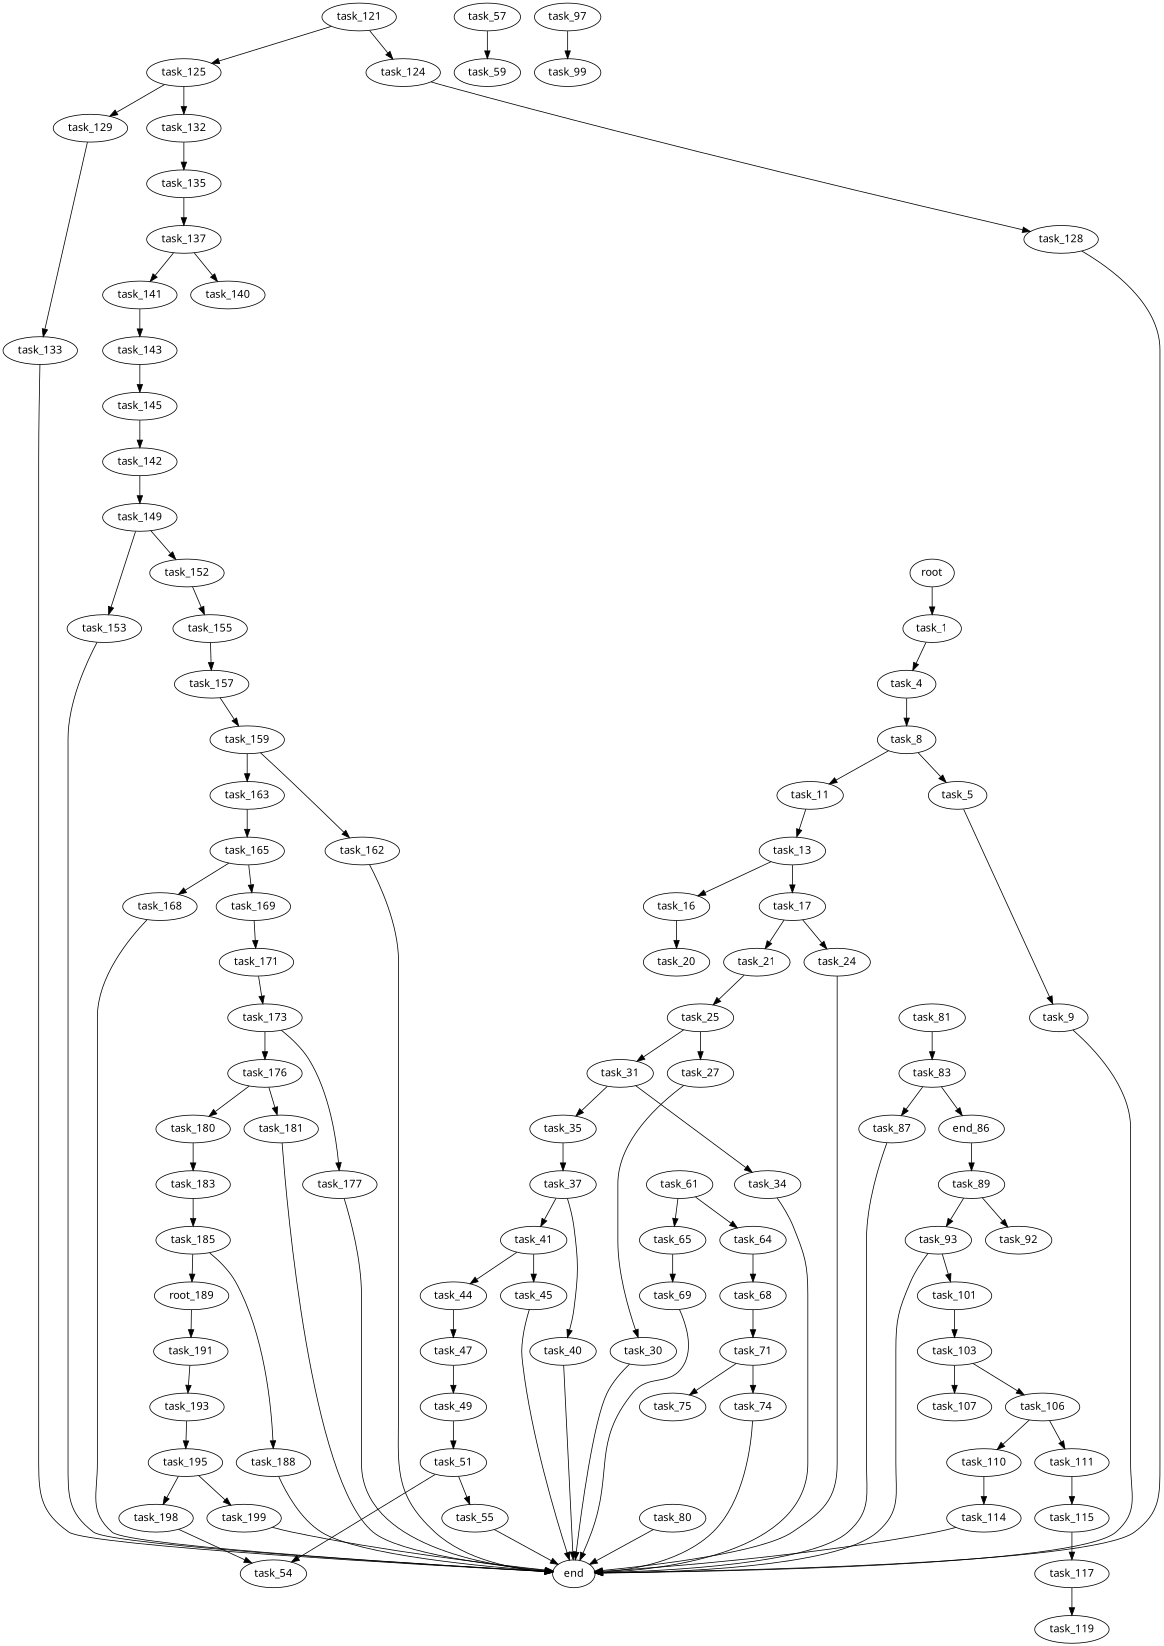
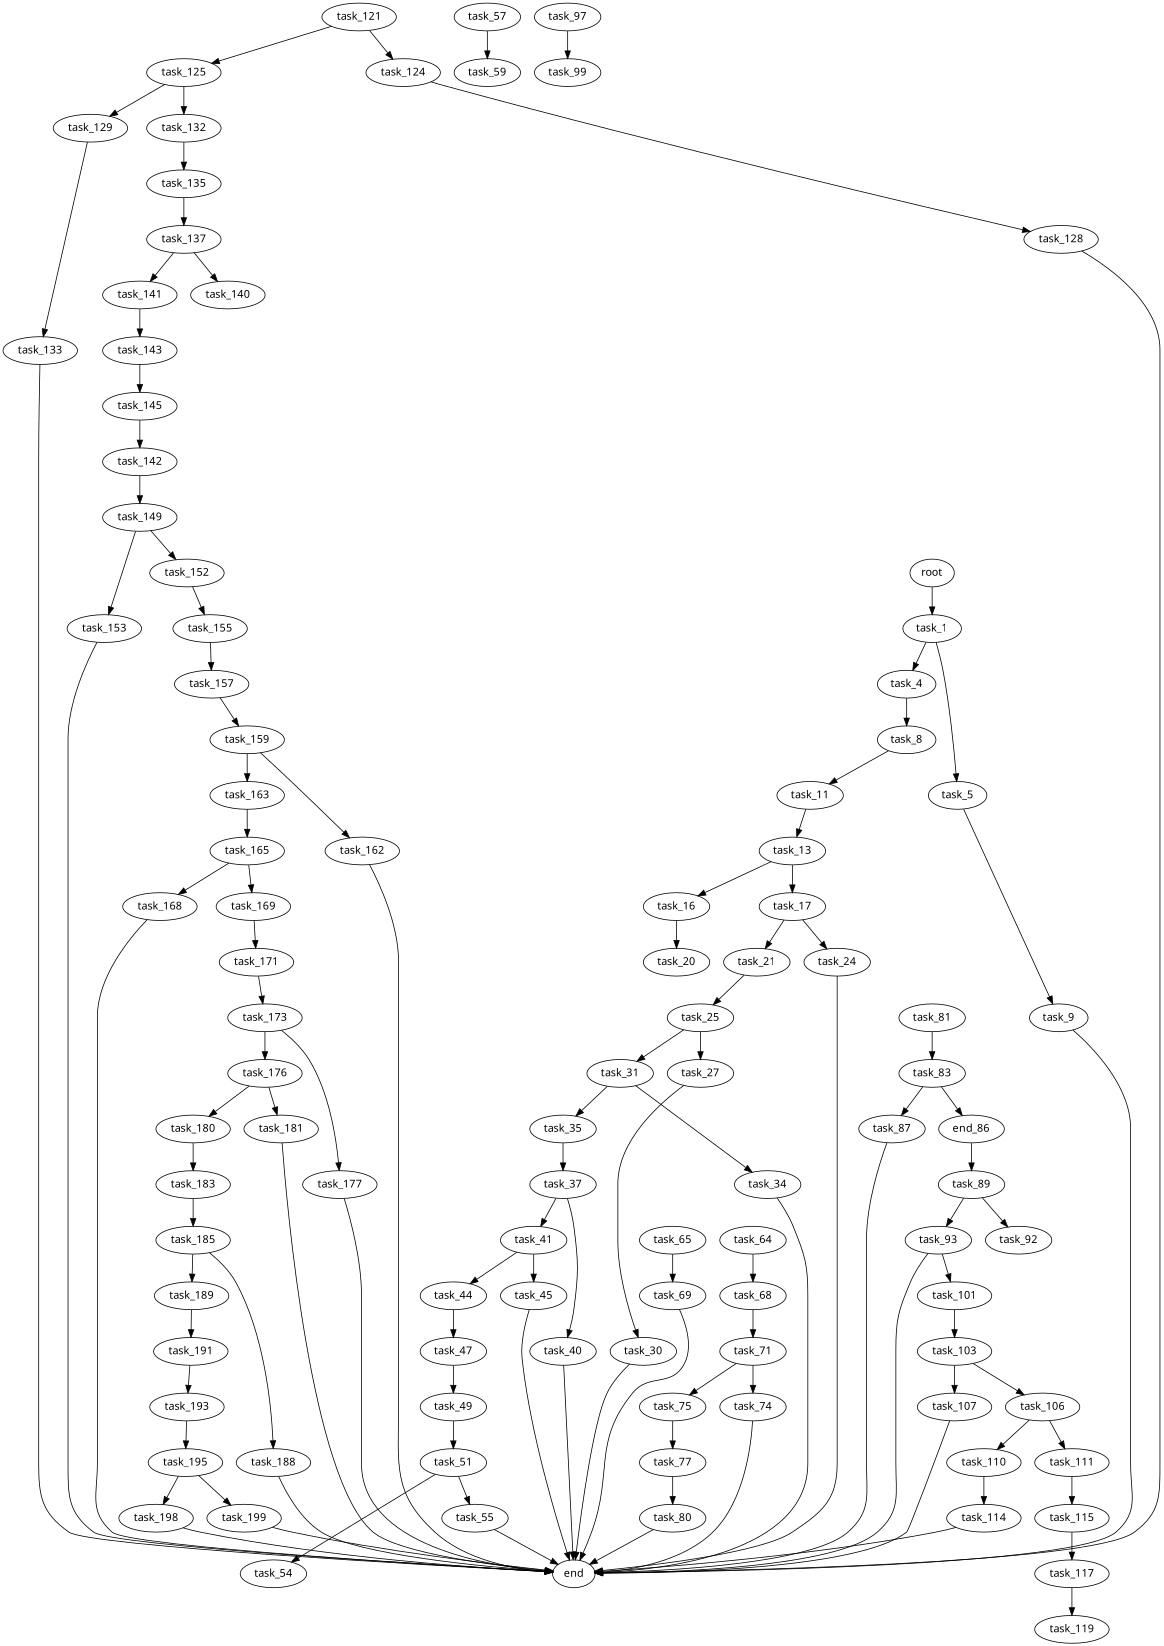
(929, 765) -> (949, 708)
(680, 1185) -> none
(192, 1296) -> (192, 1296)
none -> (673, 1463)
(207, 1542) -> (327, 1552)
none -> (838, 1556)
